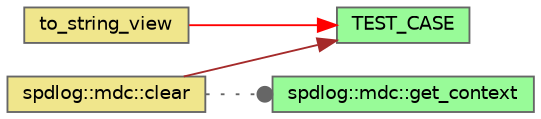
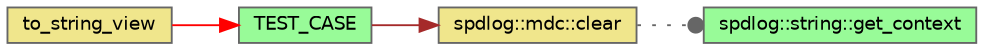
(251, 61) -> (396, 25)
(403, 94) -> (840, 25)
